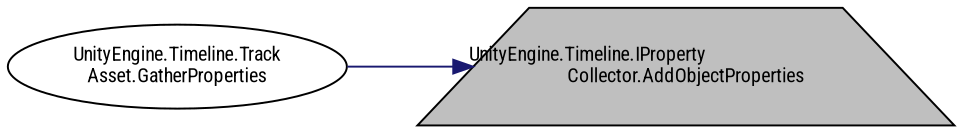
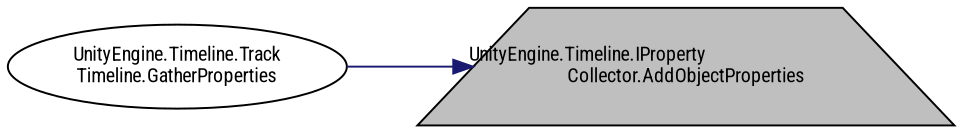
(177, 67) -> (177, 67)
